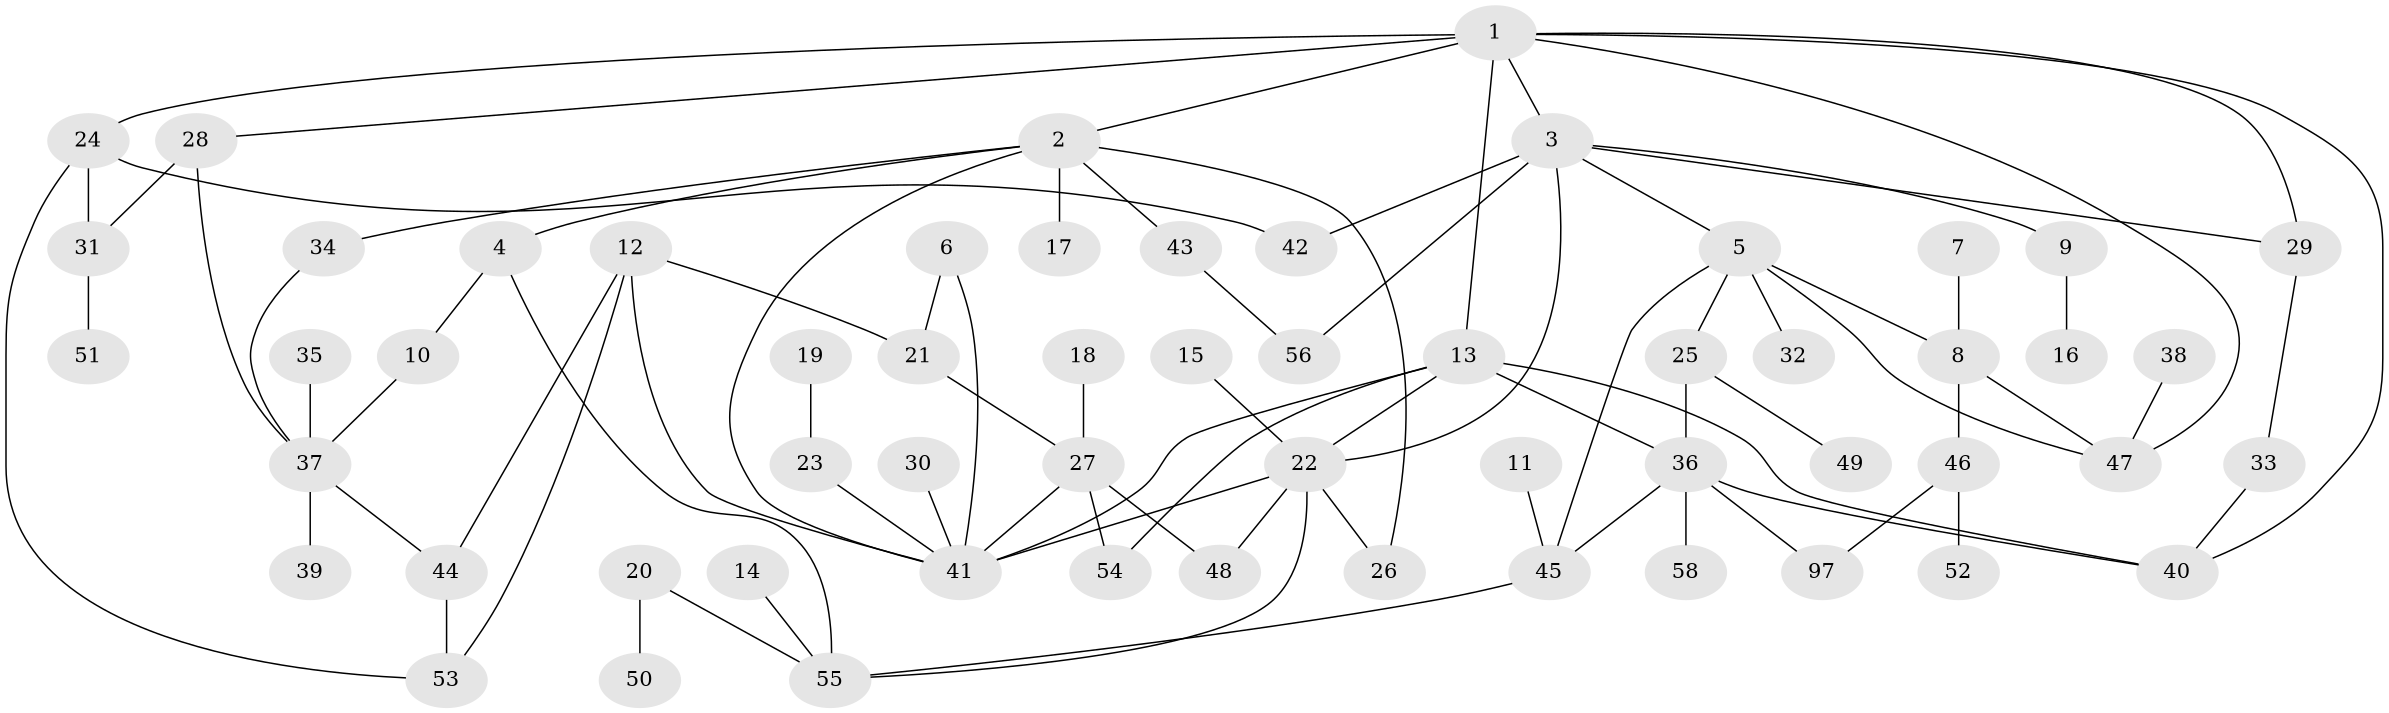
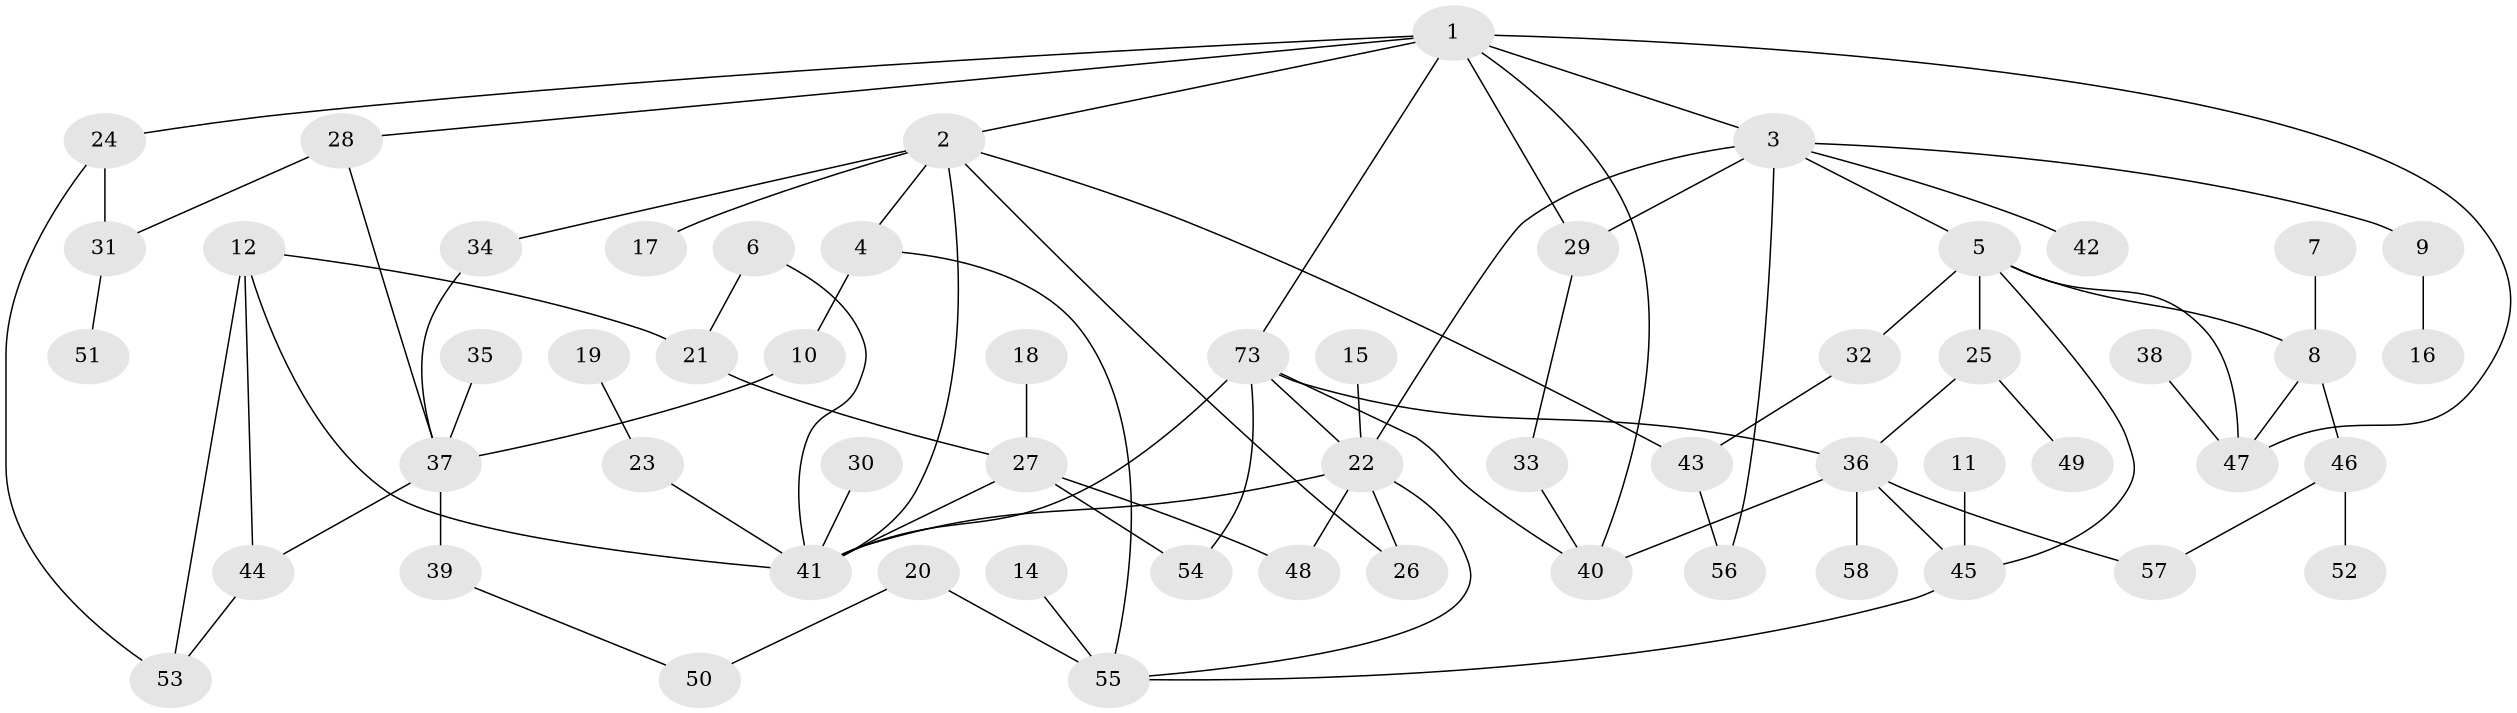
(777, 191) -> none
(1464, 357) -> (1248, 357)
none -> (1776, 411)
(1822, 572) -> (2155, 572)
none -> (570, 626)
